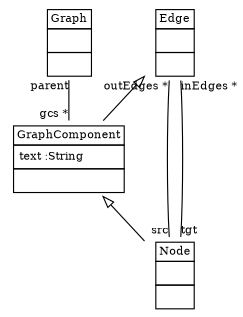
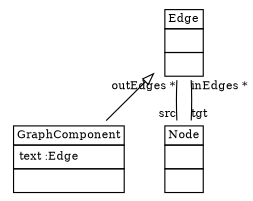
(69, 42) -> none
(52, 156) -> (49, 156)
(128, 223) -> none
